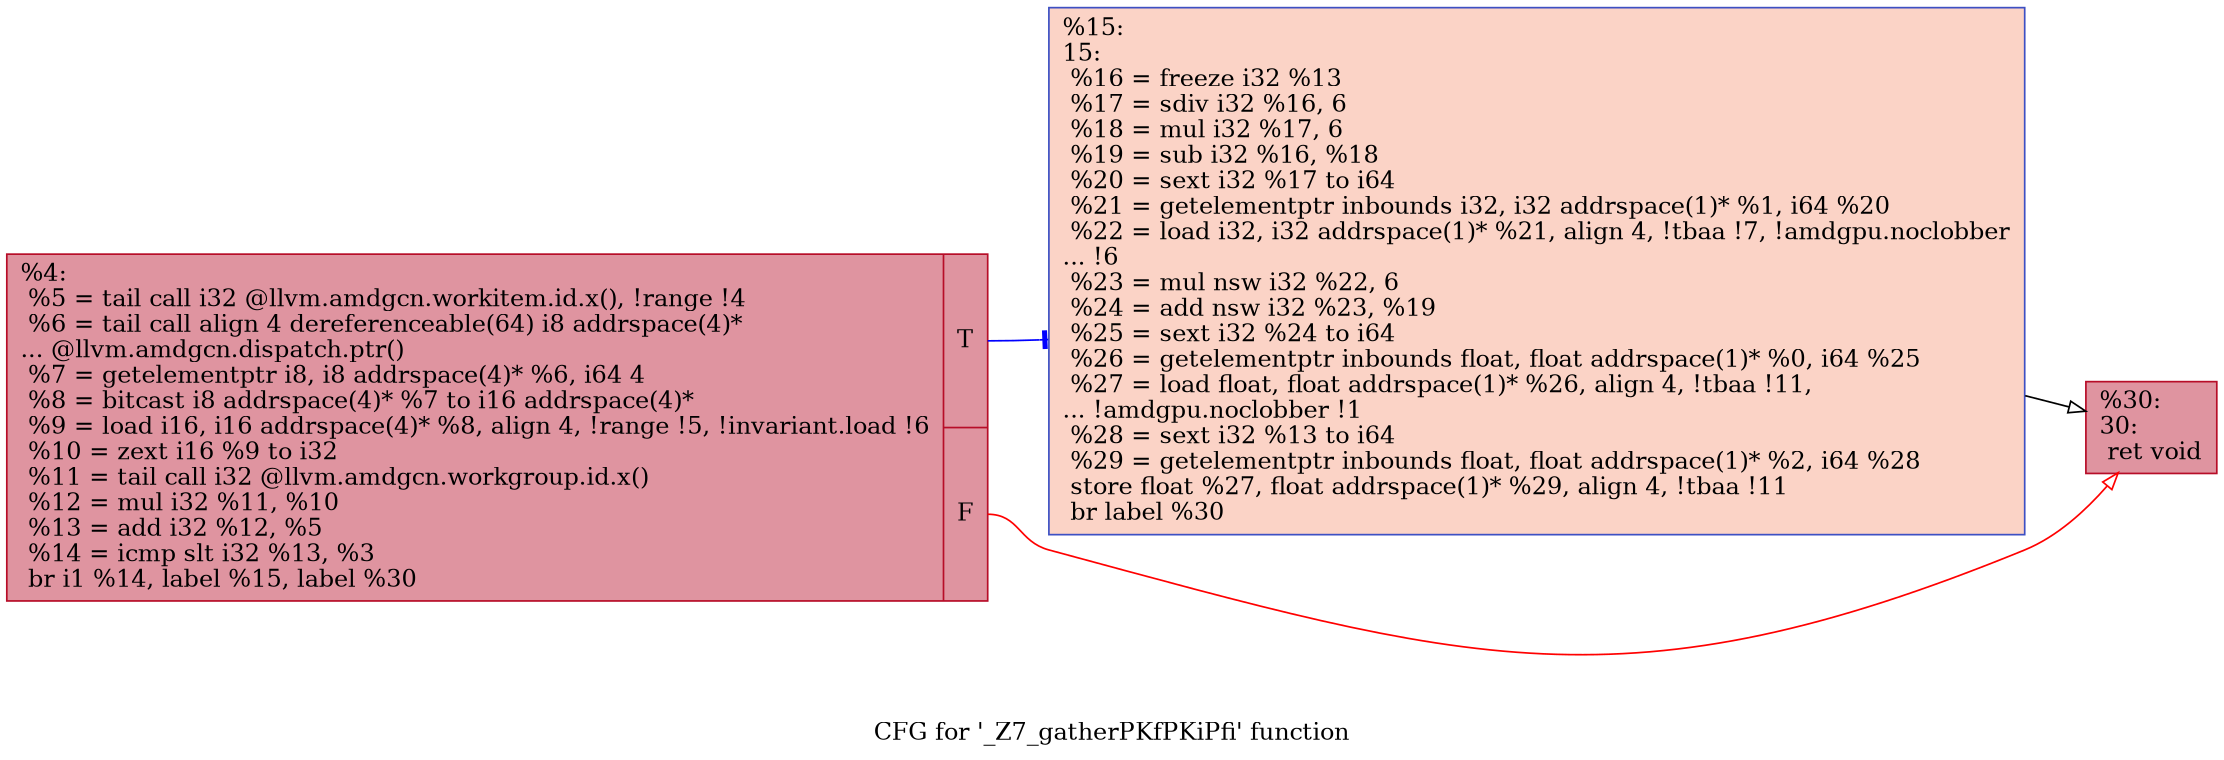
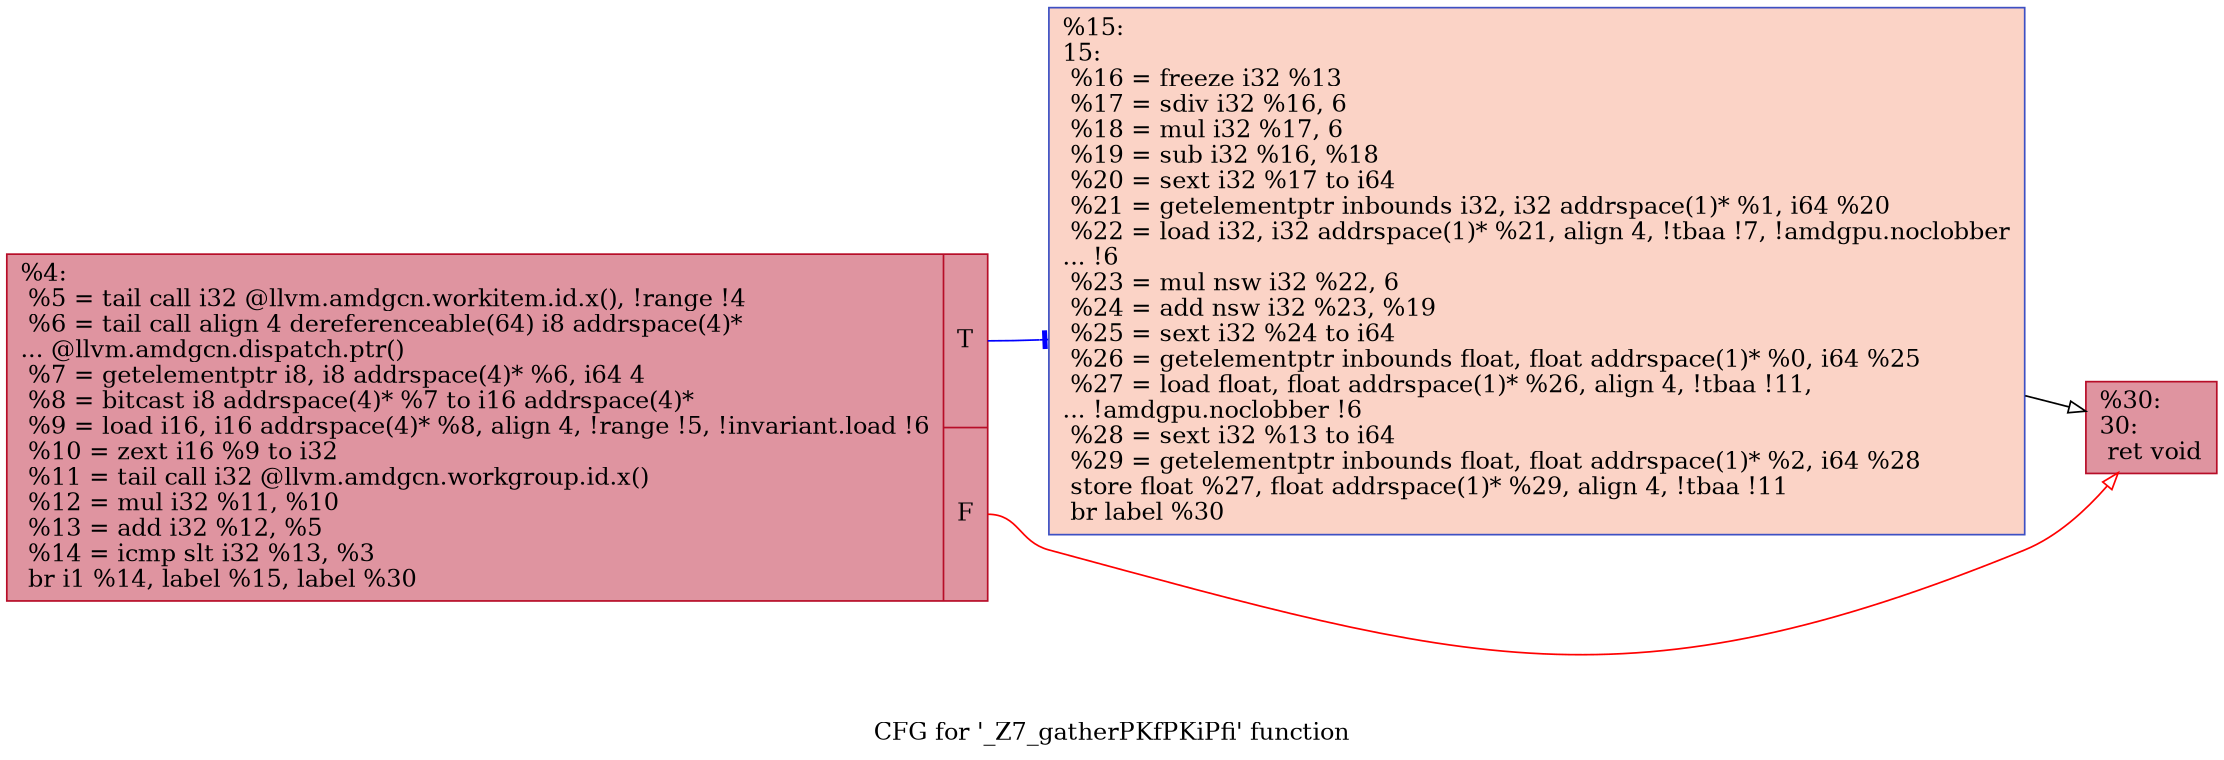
(1213, 411) -> (1213, 411)
